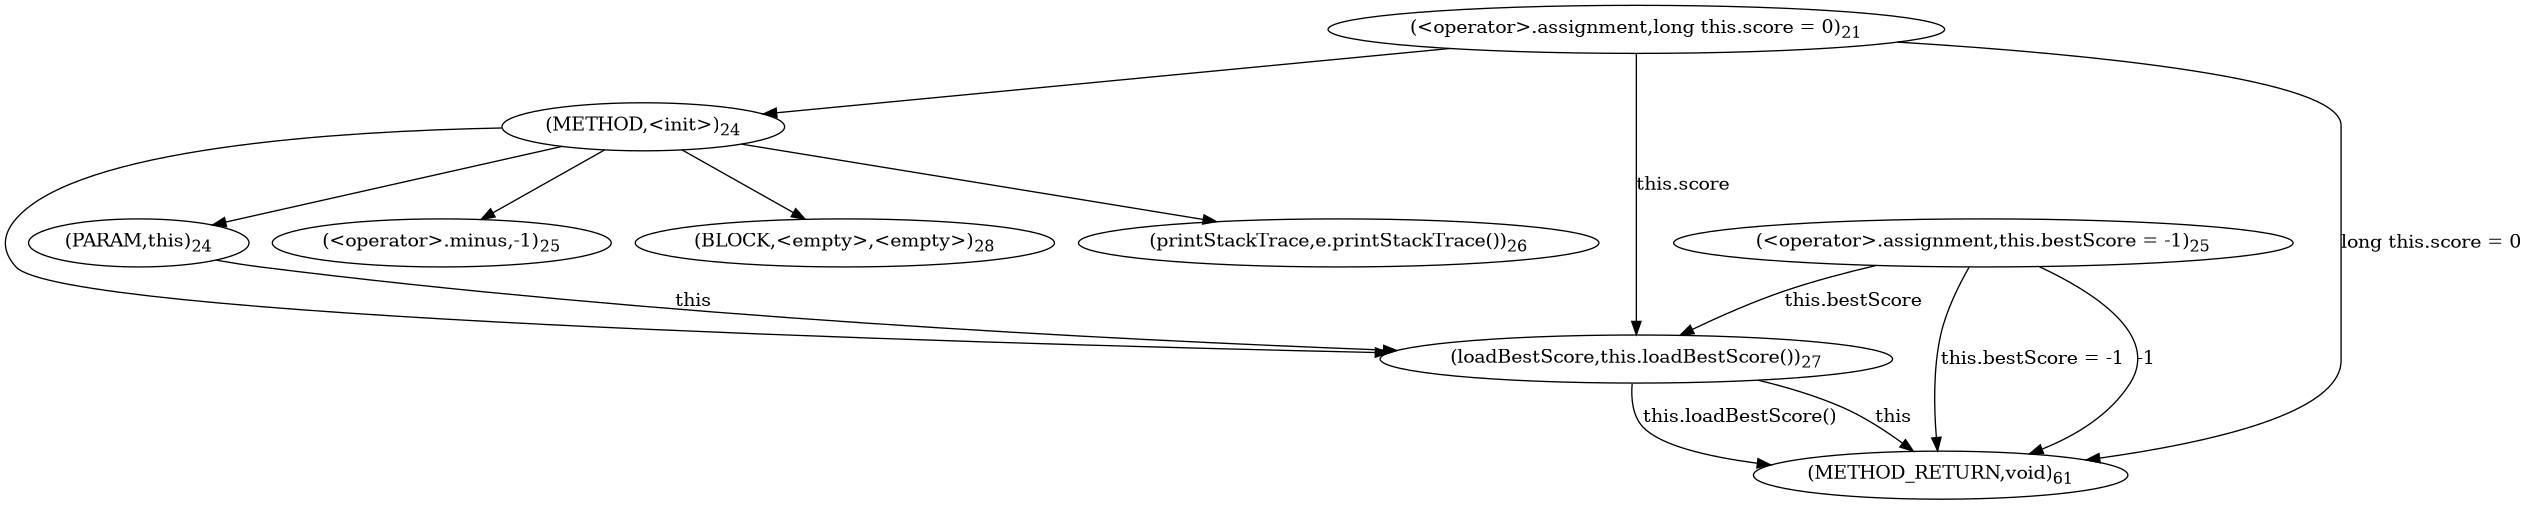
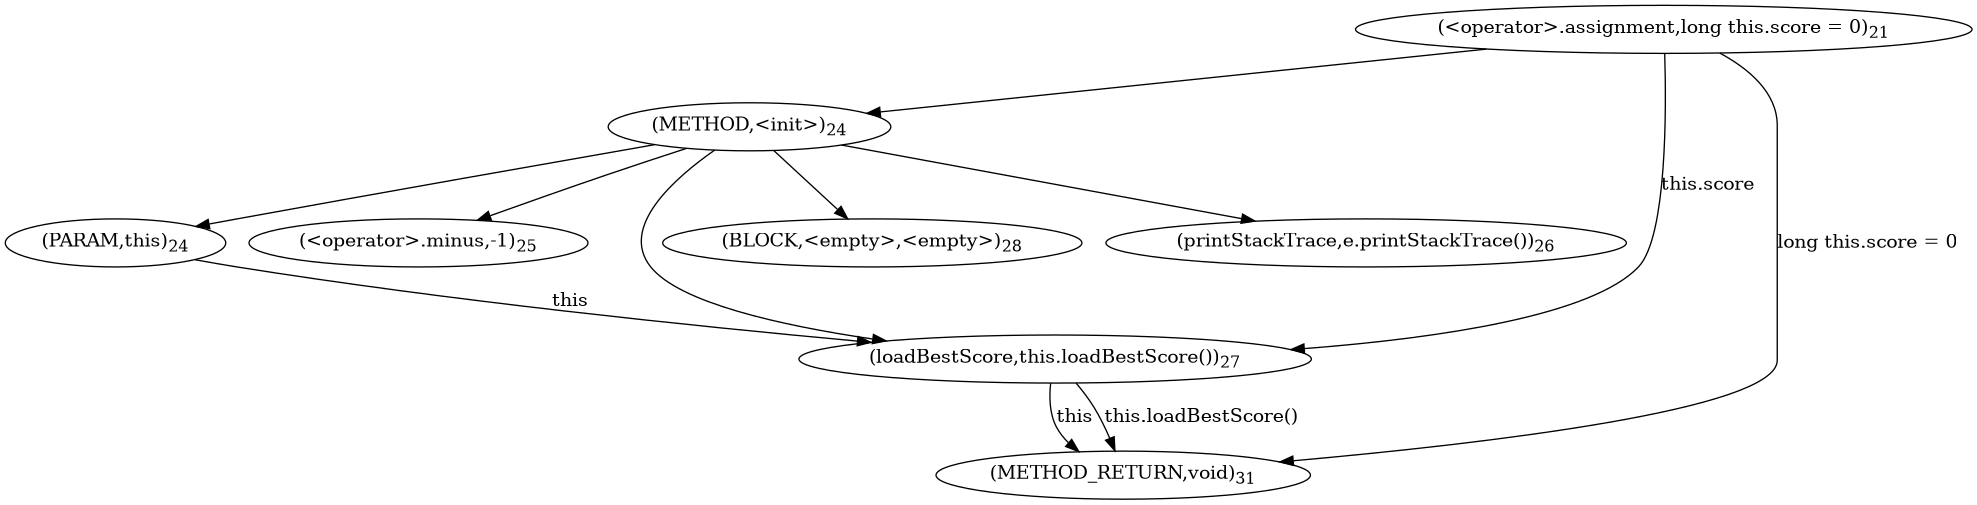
(1983, 243) -> none
(2063, 473) -> (1246, 473)
